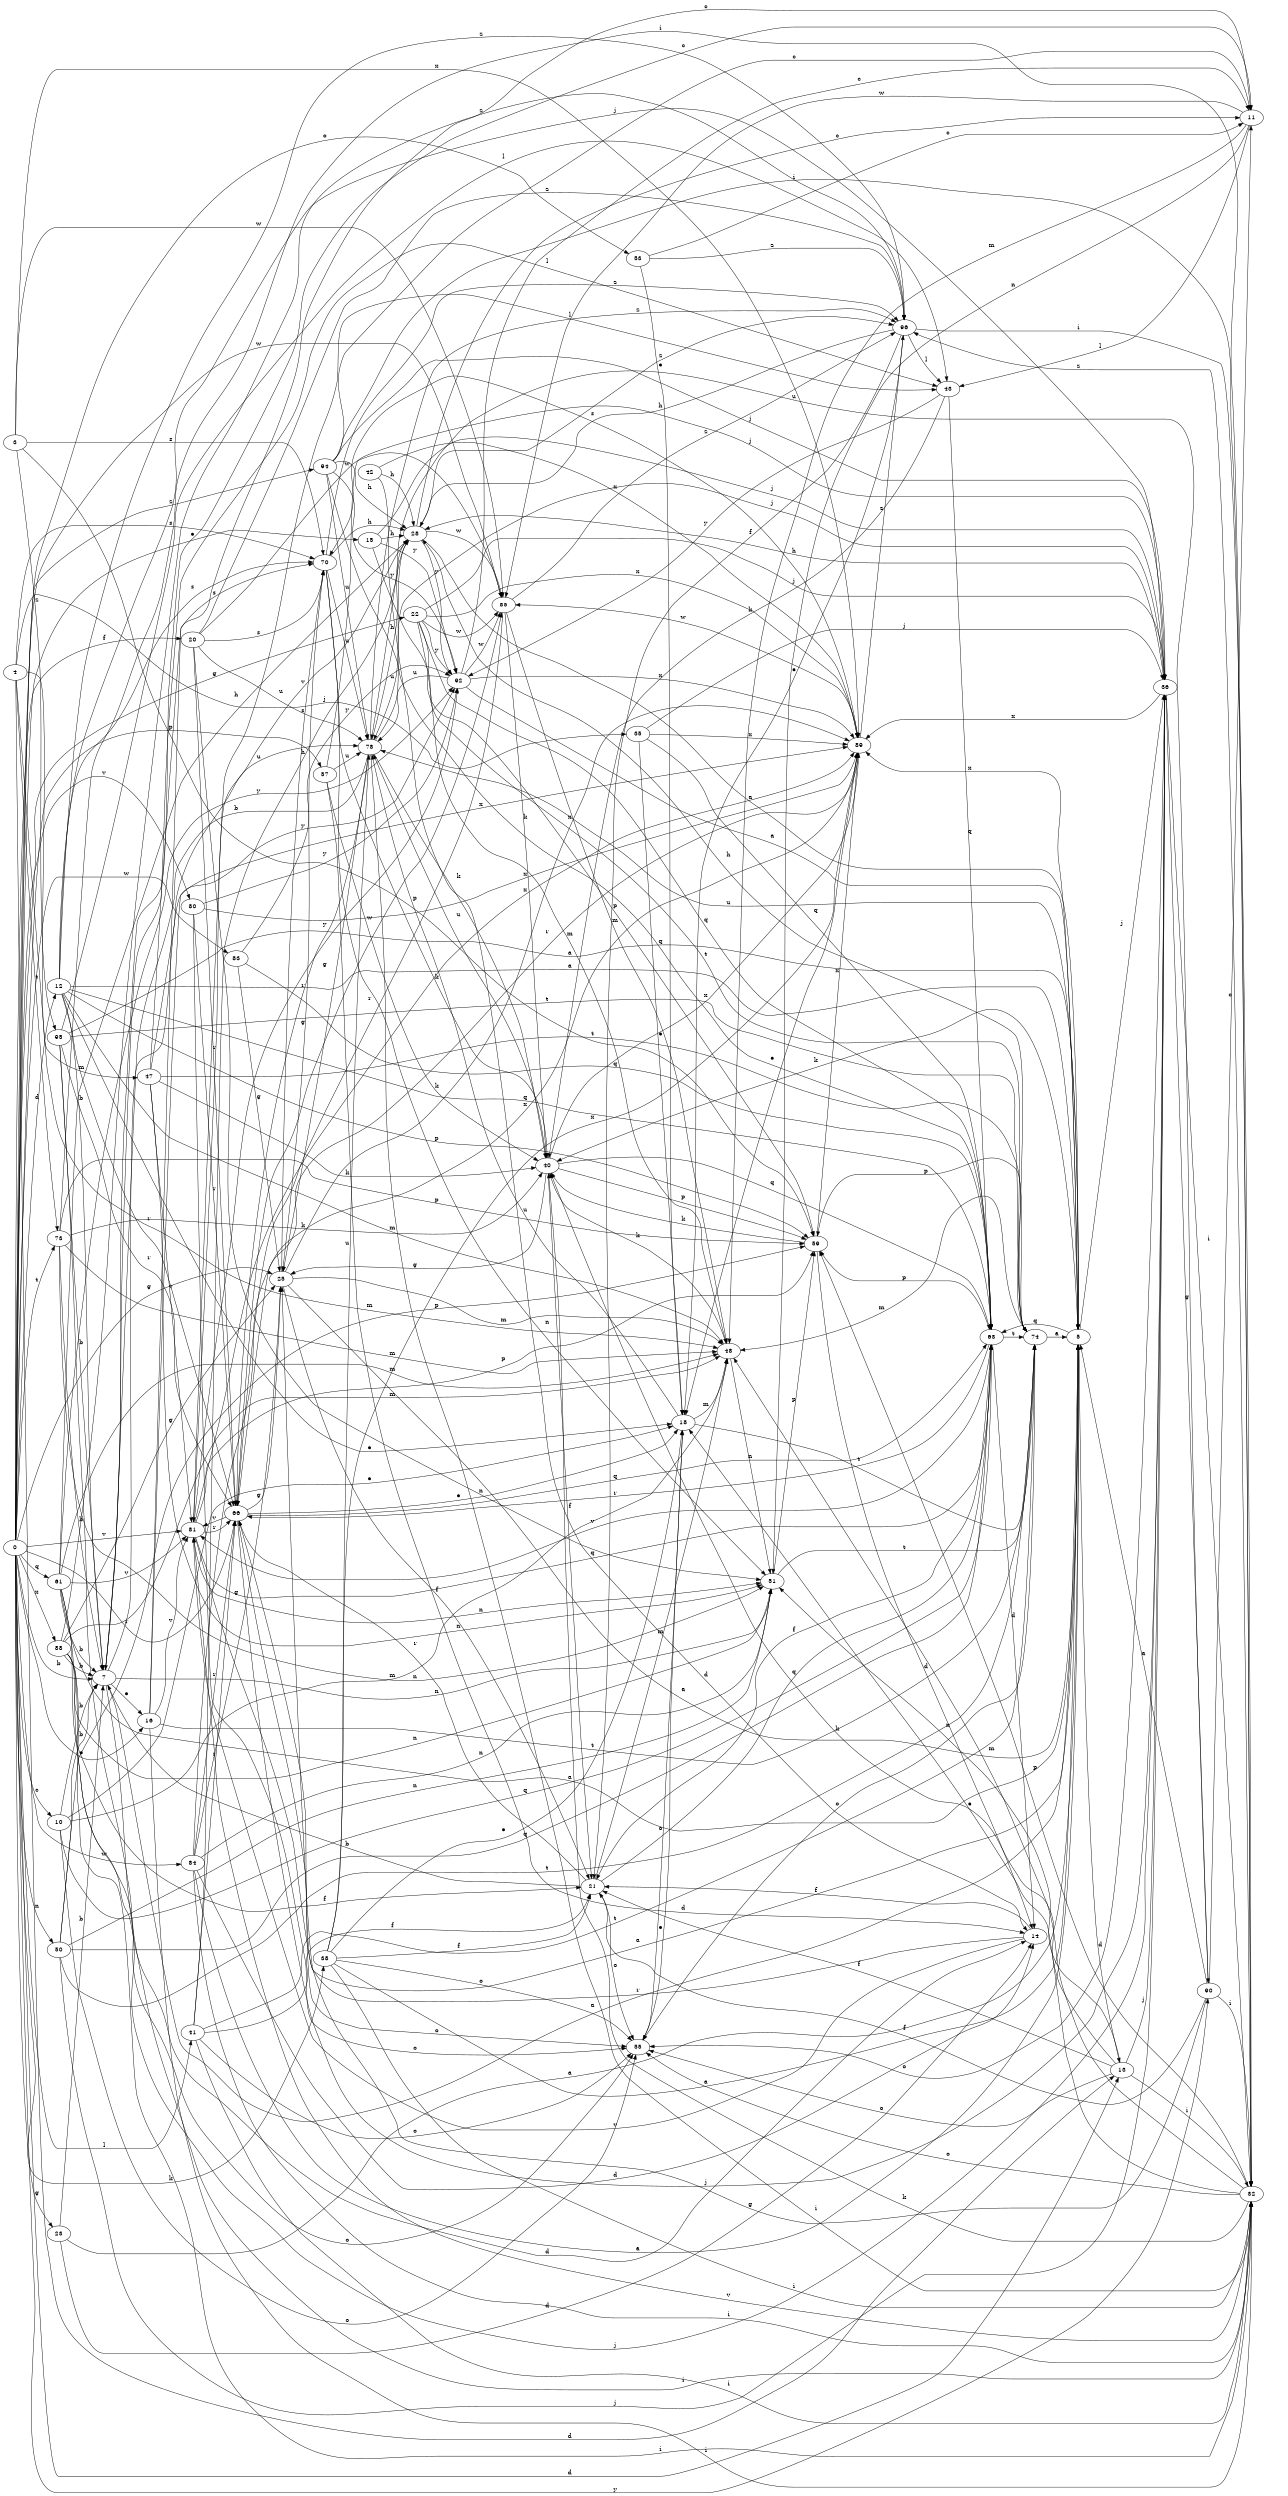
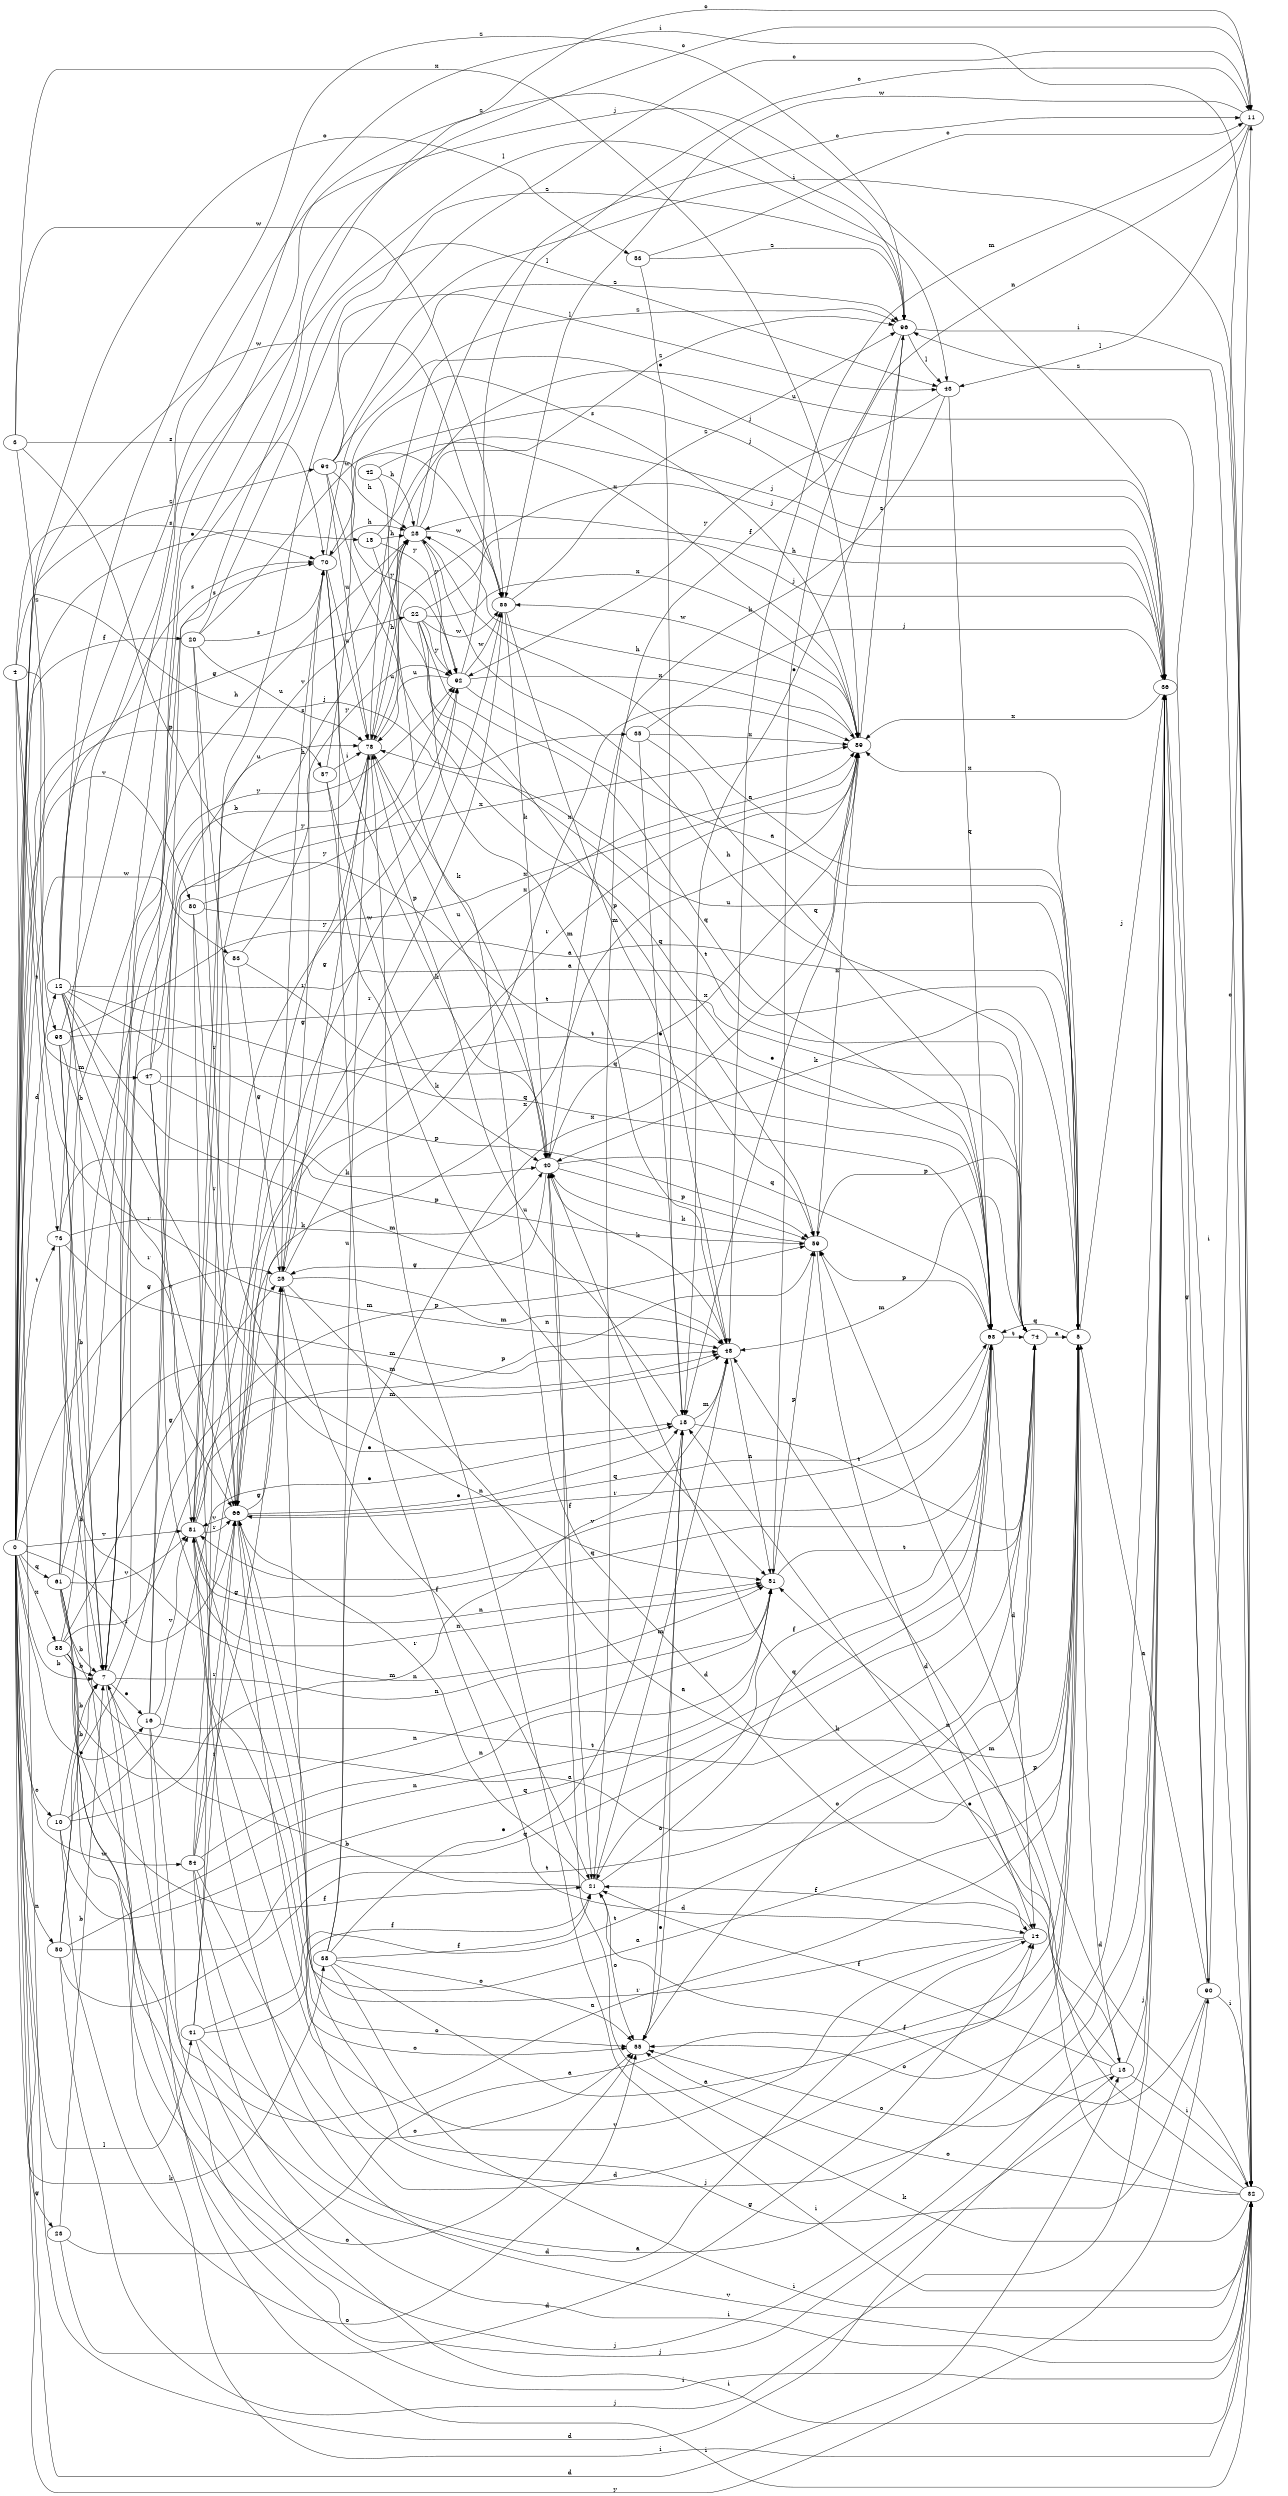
(637, 414) -> (631, 653)
(347, 756) -> (347, 756)
none -> (1074, 2124)
